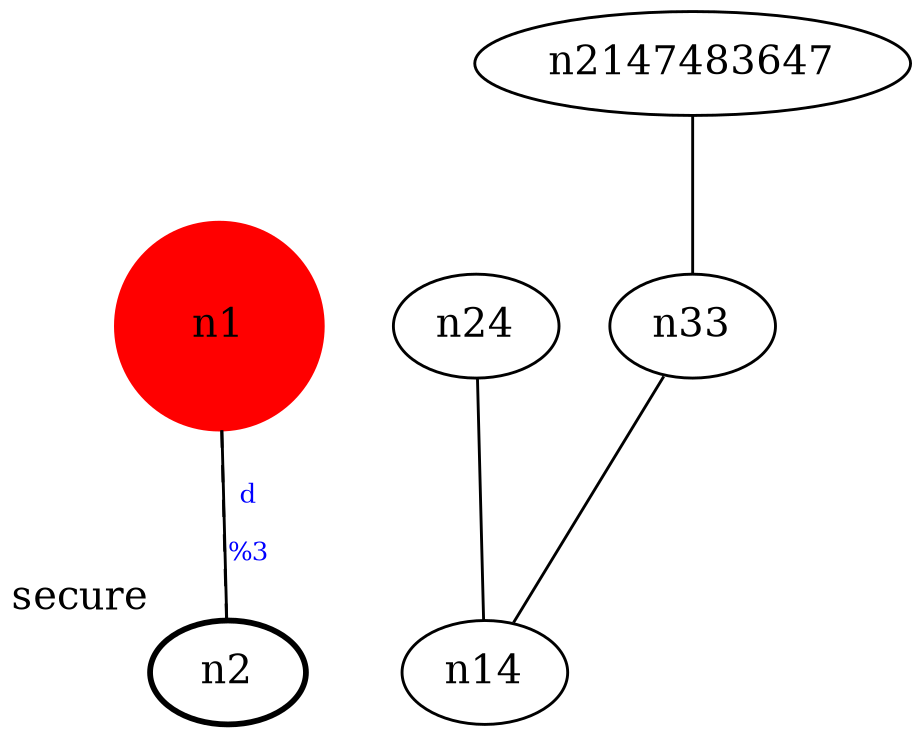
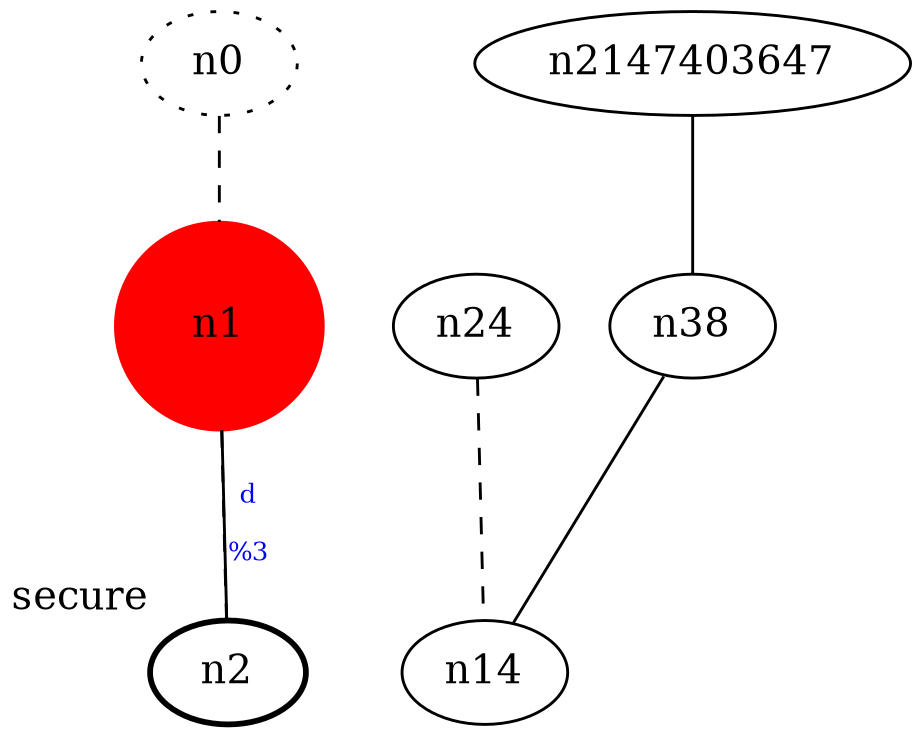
none -> (219, 63)
(693, 63) -> (693, 63)
(693, 326) -> (693, 326)
(481, 499) -> (481, 499)
